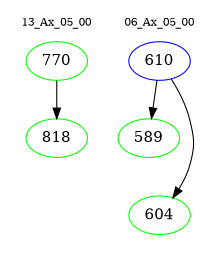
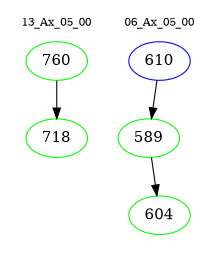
(57, 61) -> (57, 61)
(193, 133) -> (153, 171)
(57, 138) -> (57, 138)
